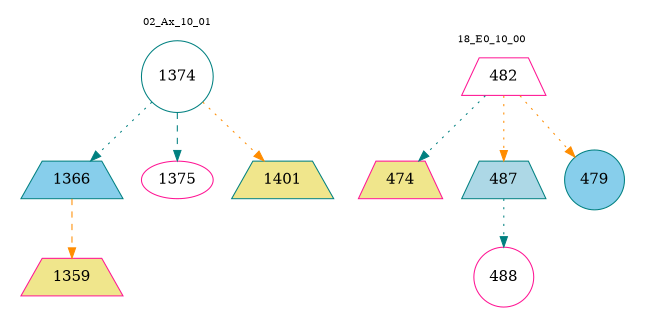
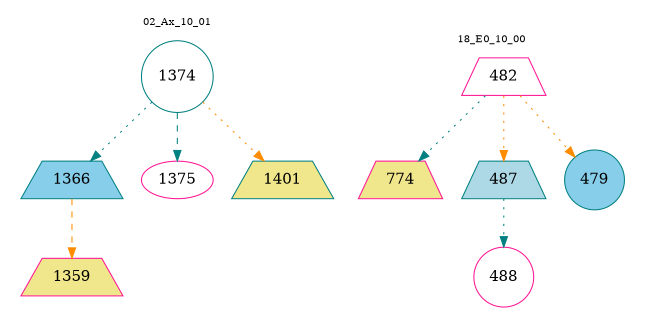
(401, 180) -> (401, 180)
